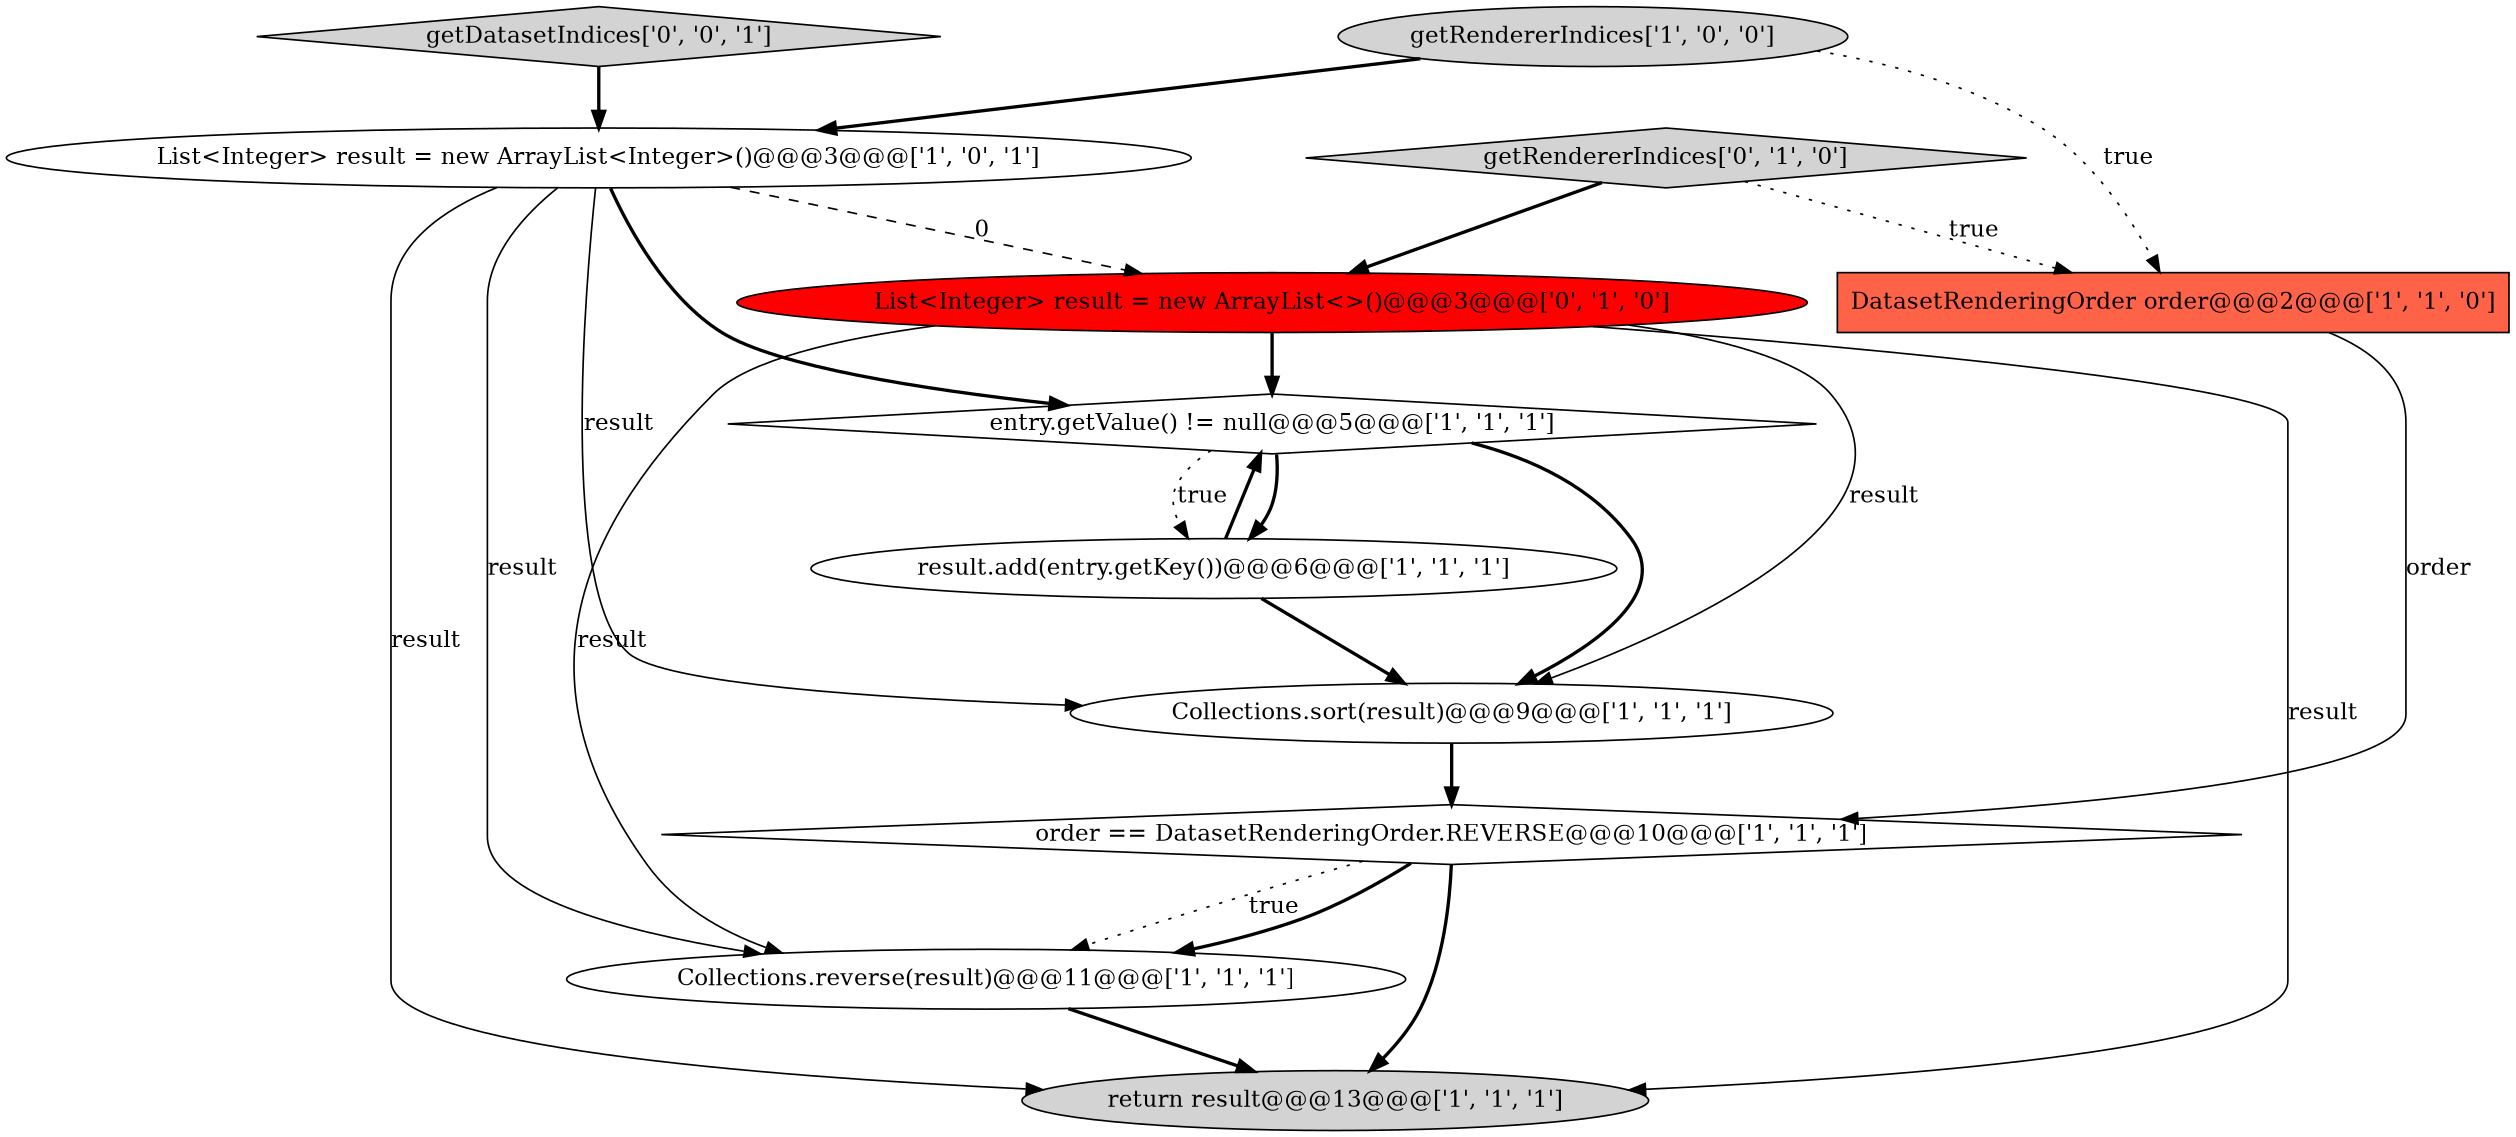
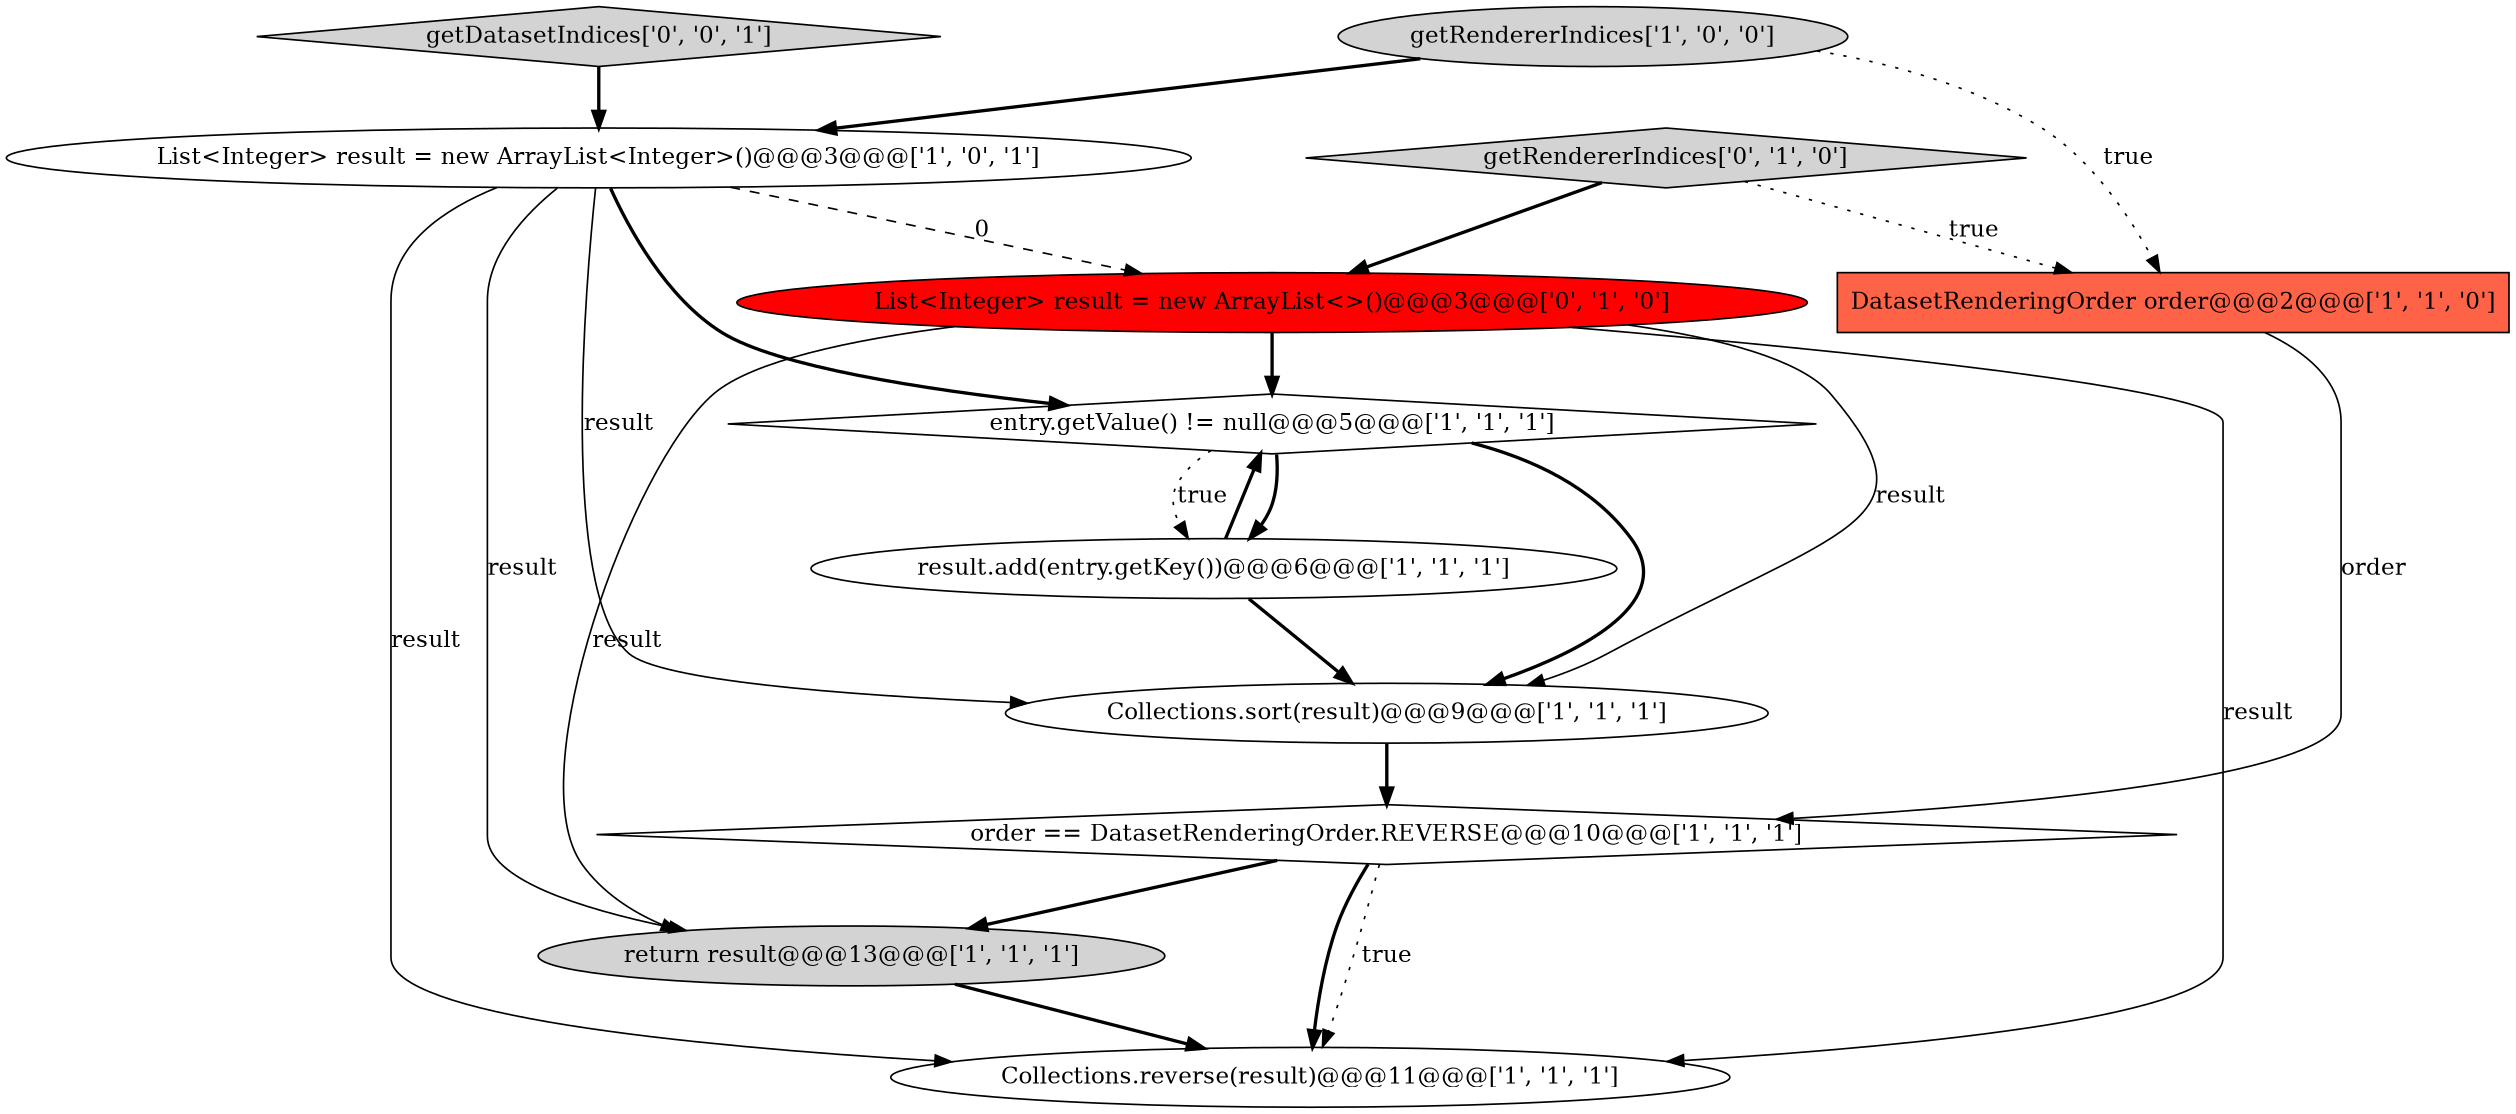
(1153, 1037) -> (1071, 1014)
